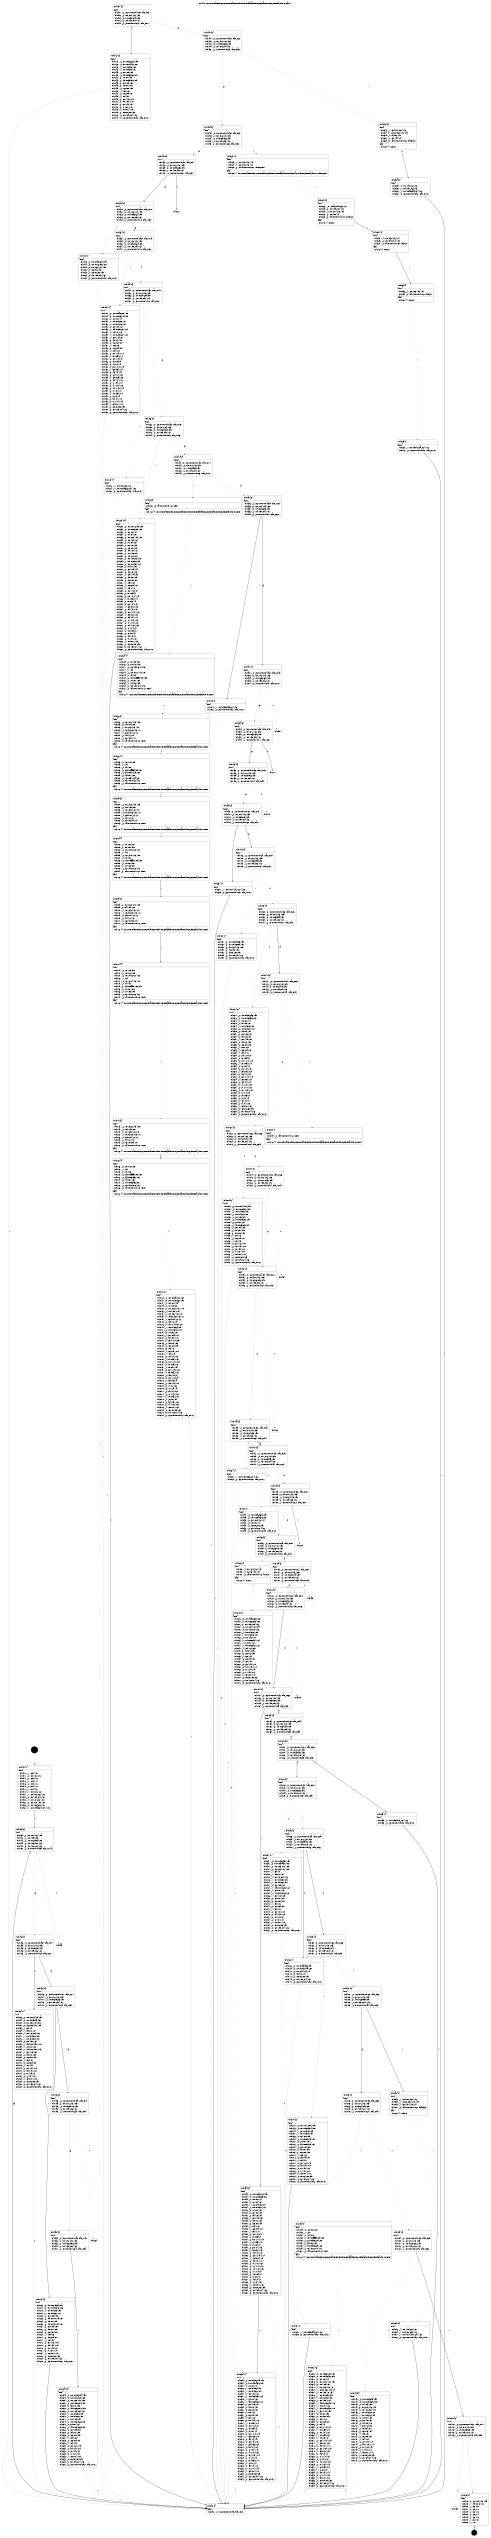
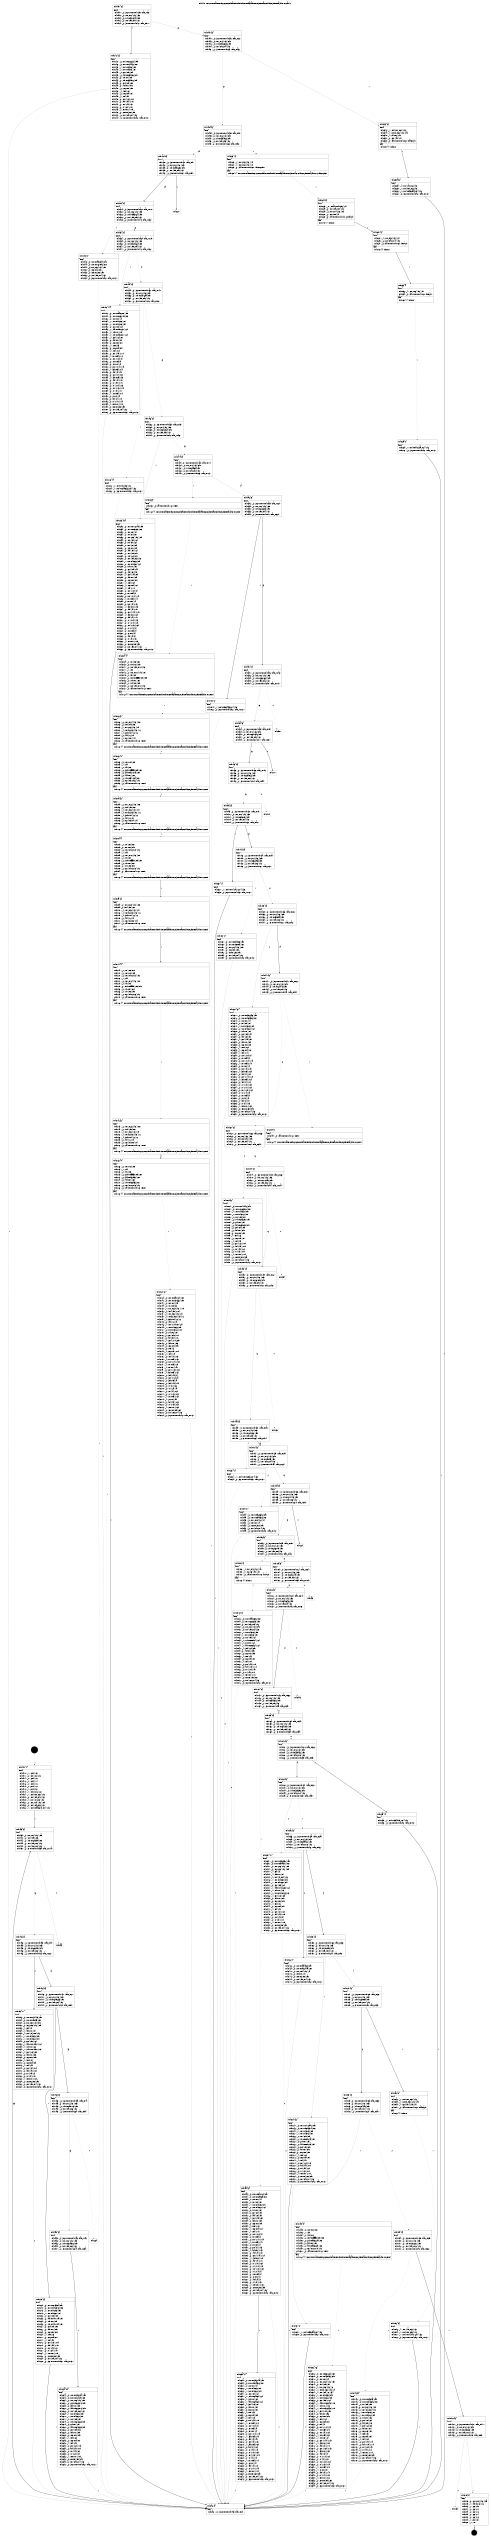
(260, 1947) -> (260, 1947)
